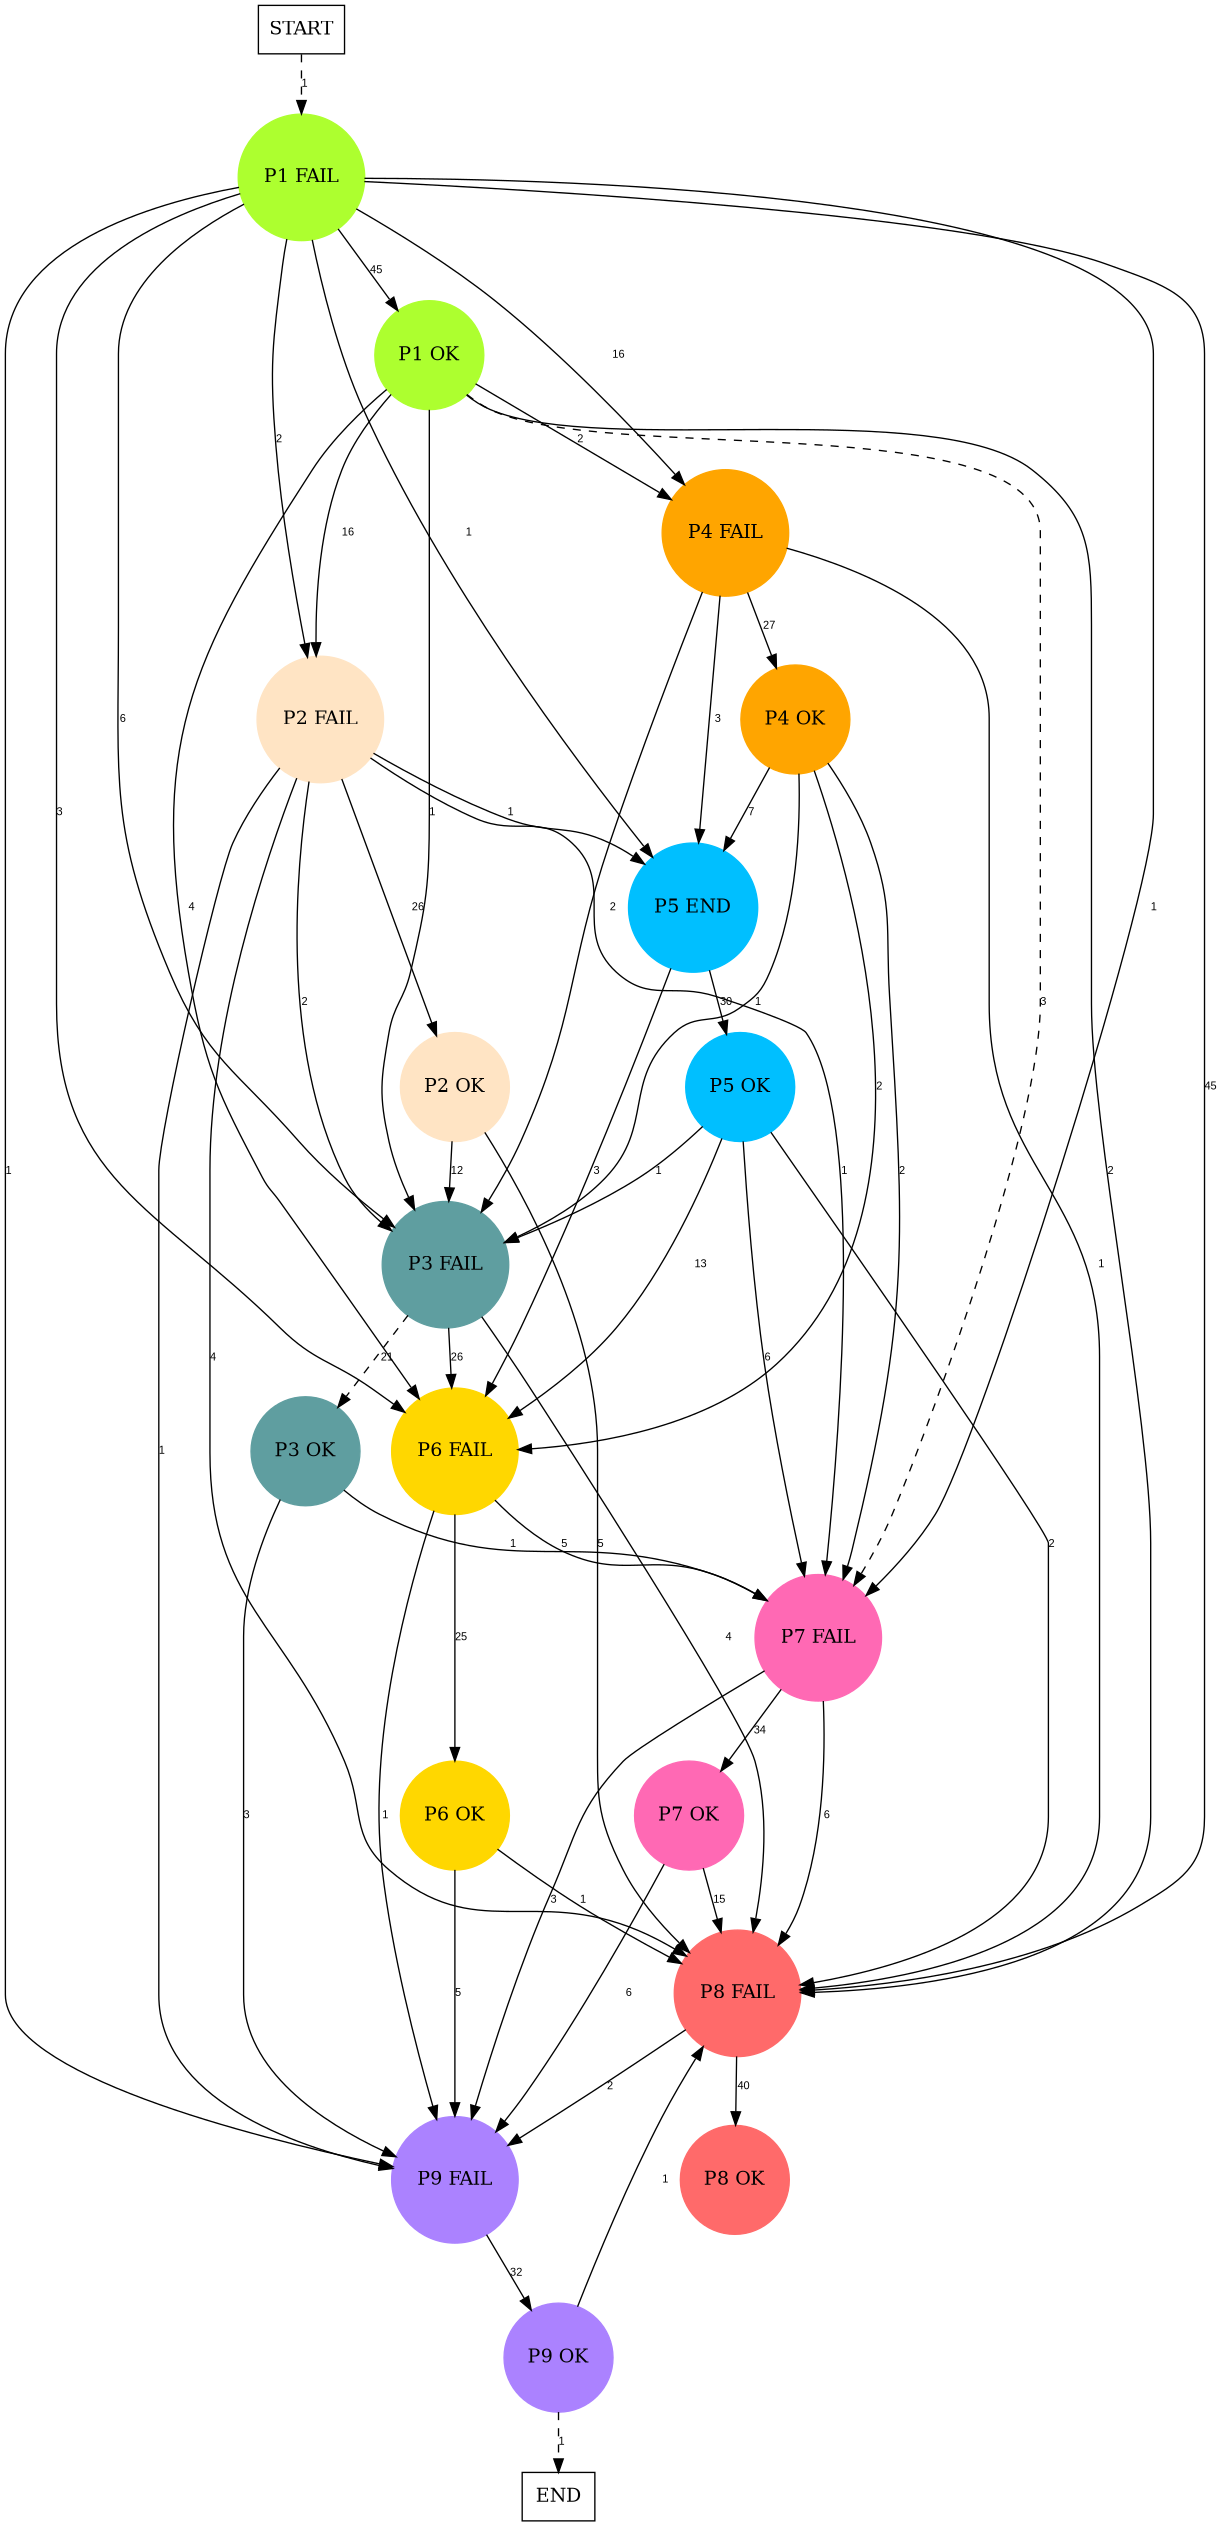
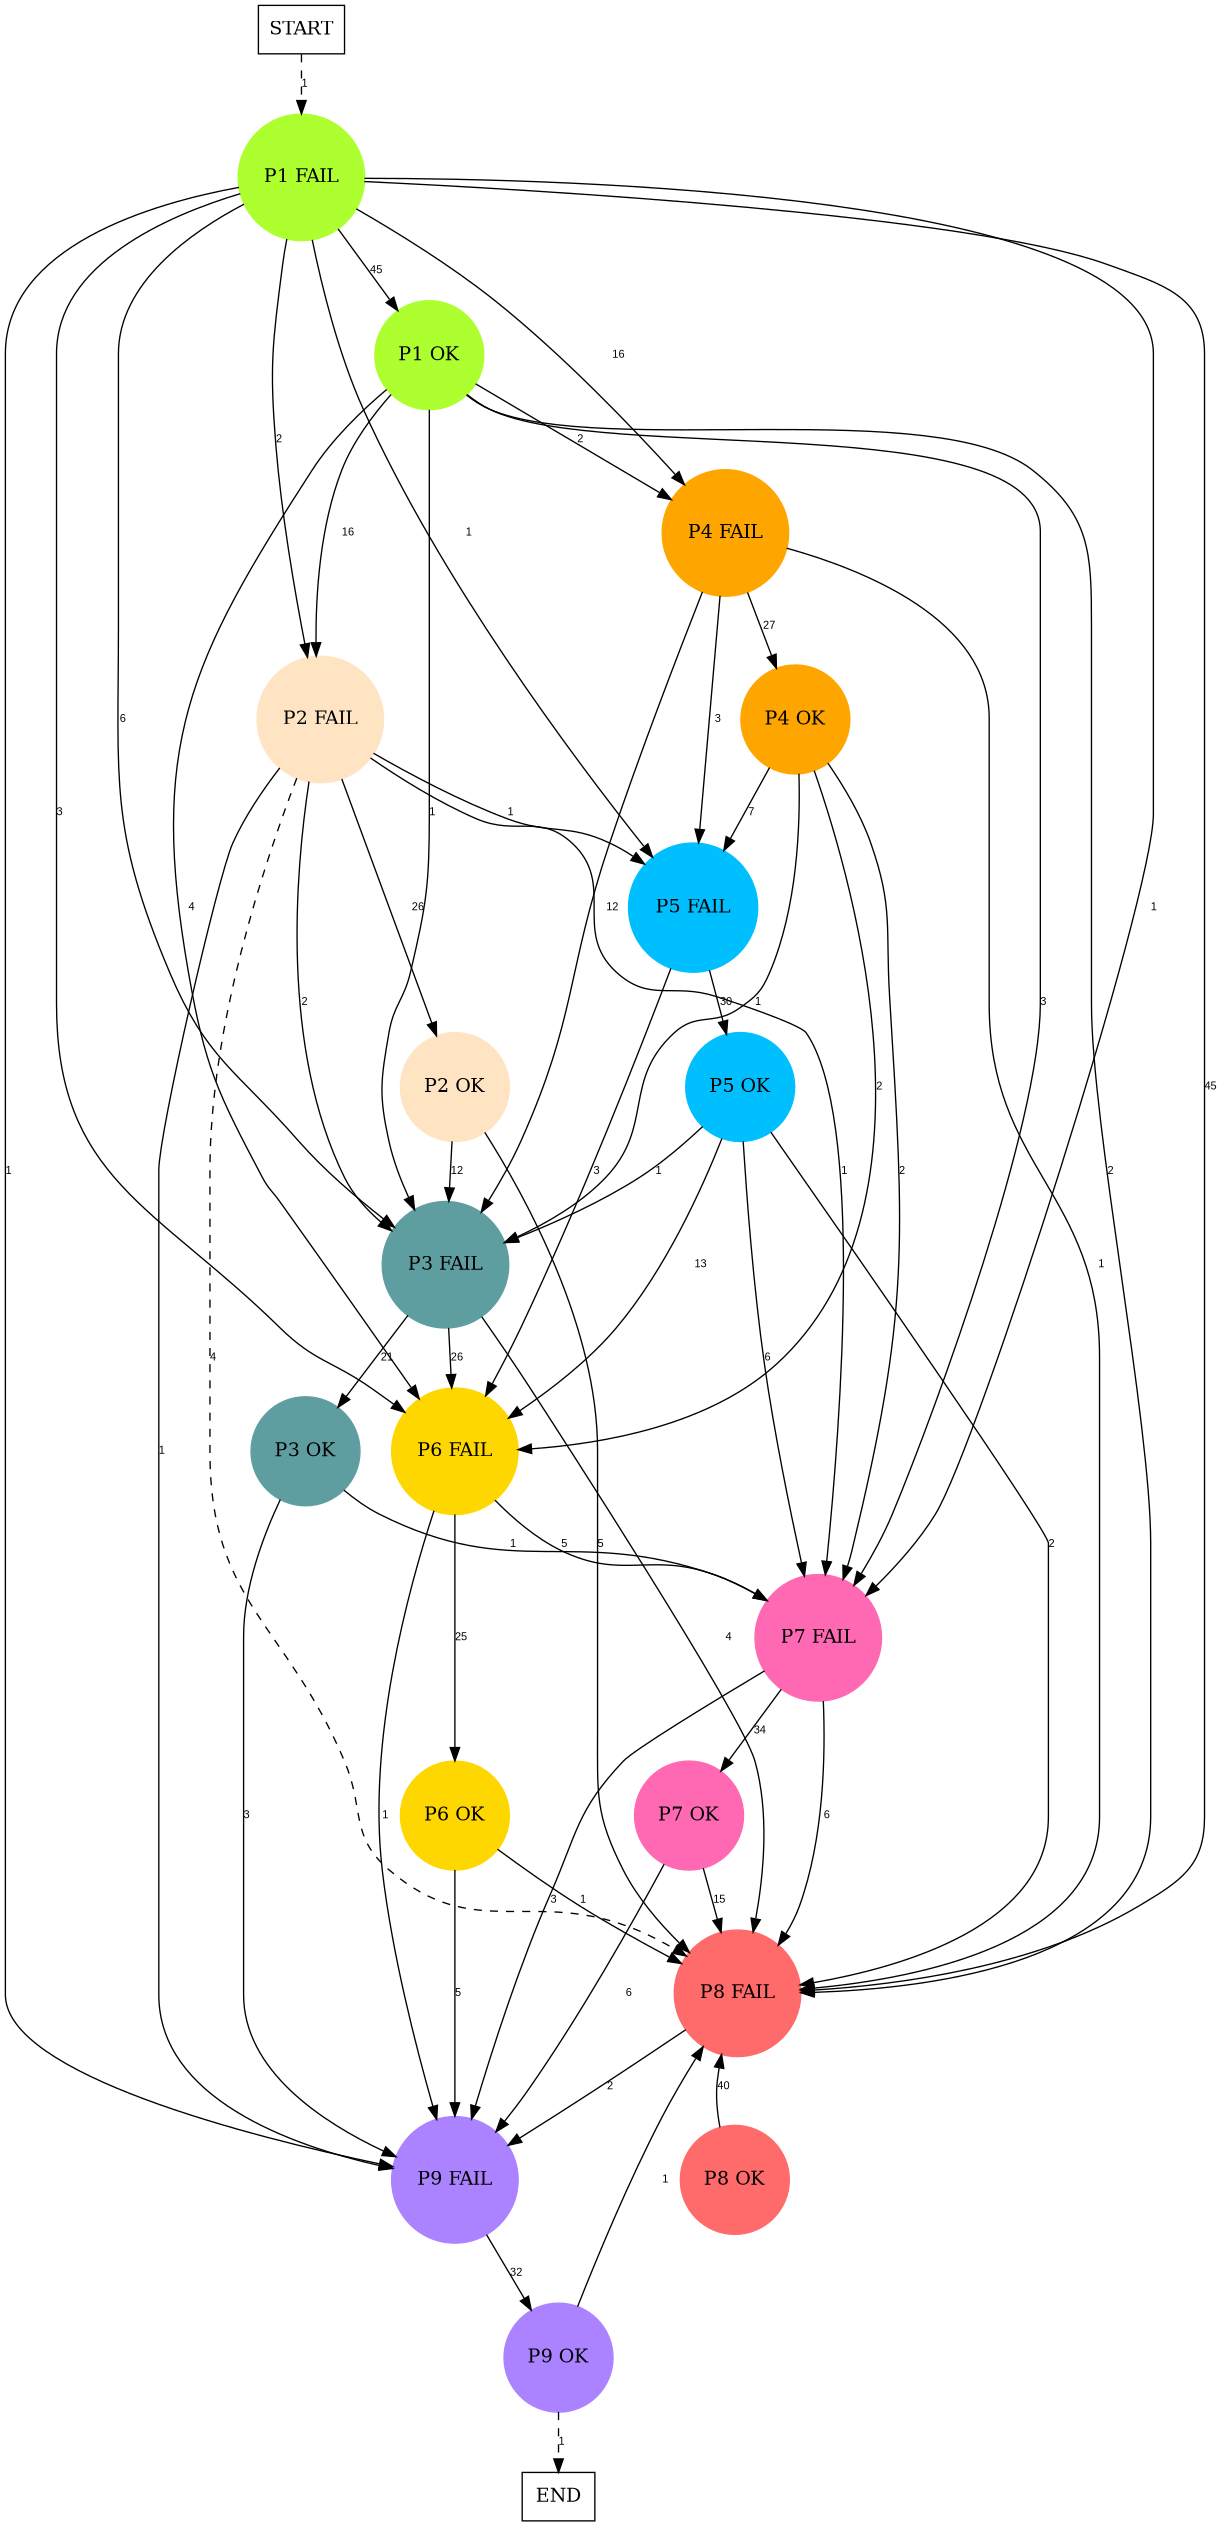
(1040, 761) -> (1040, 761)
(613, 908) -> (613, 908)
(693, 908) -> (693, 908)
(377, 1356) -> (377, 1356)
(213, 1492) -> (213, 1492)
(736, 2084) -> (717, 2098)
